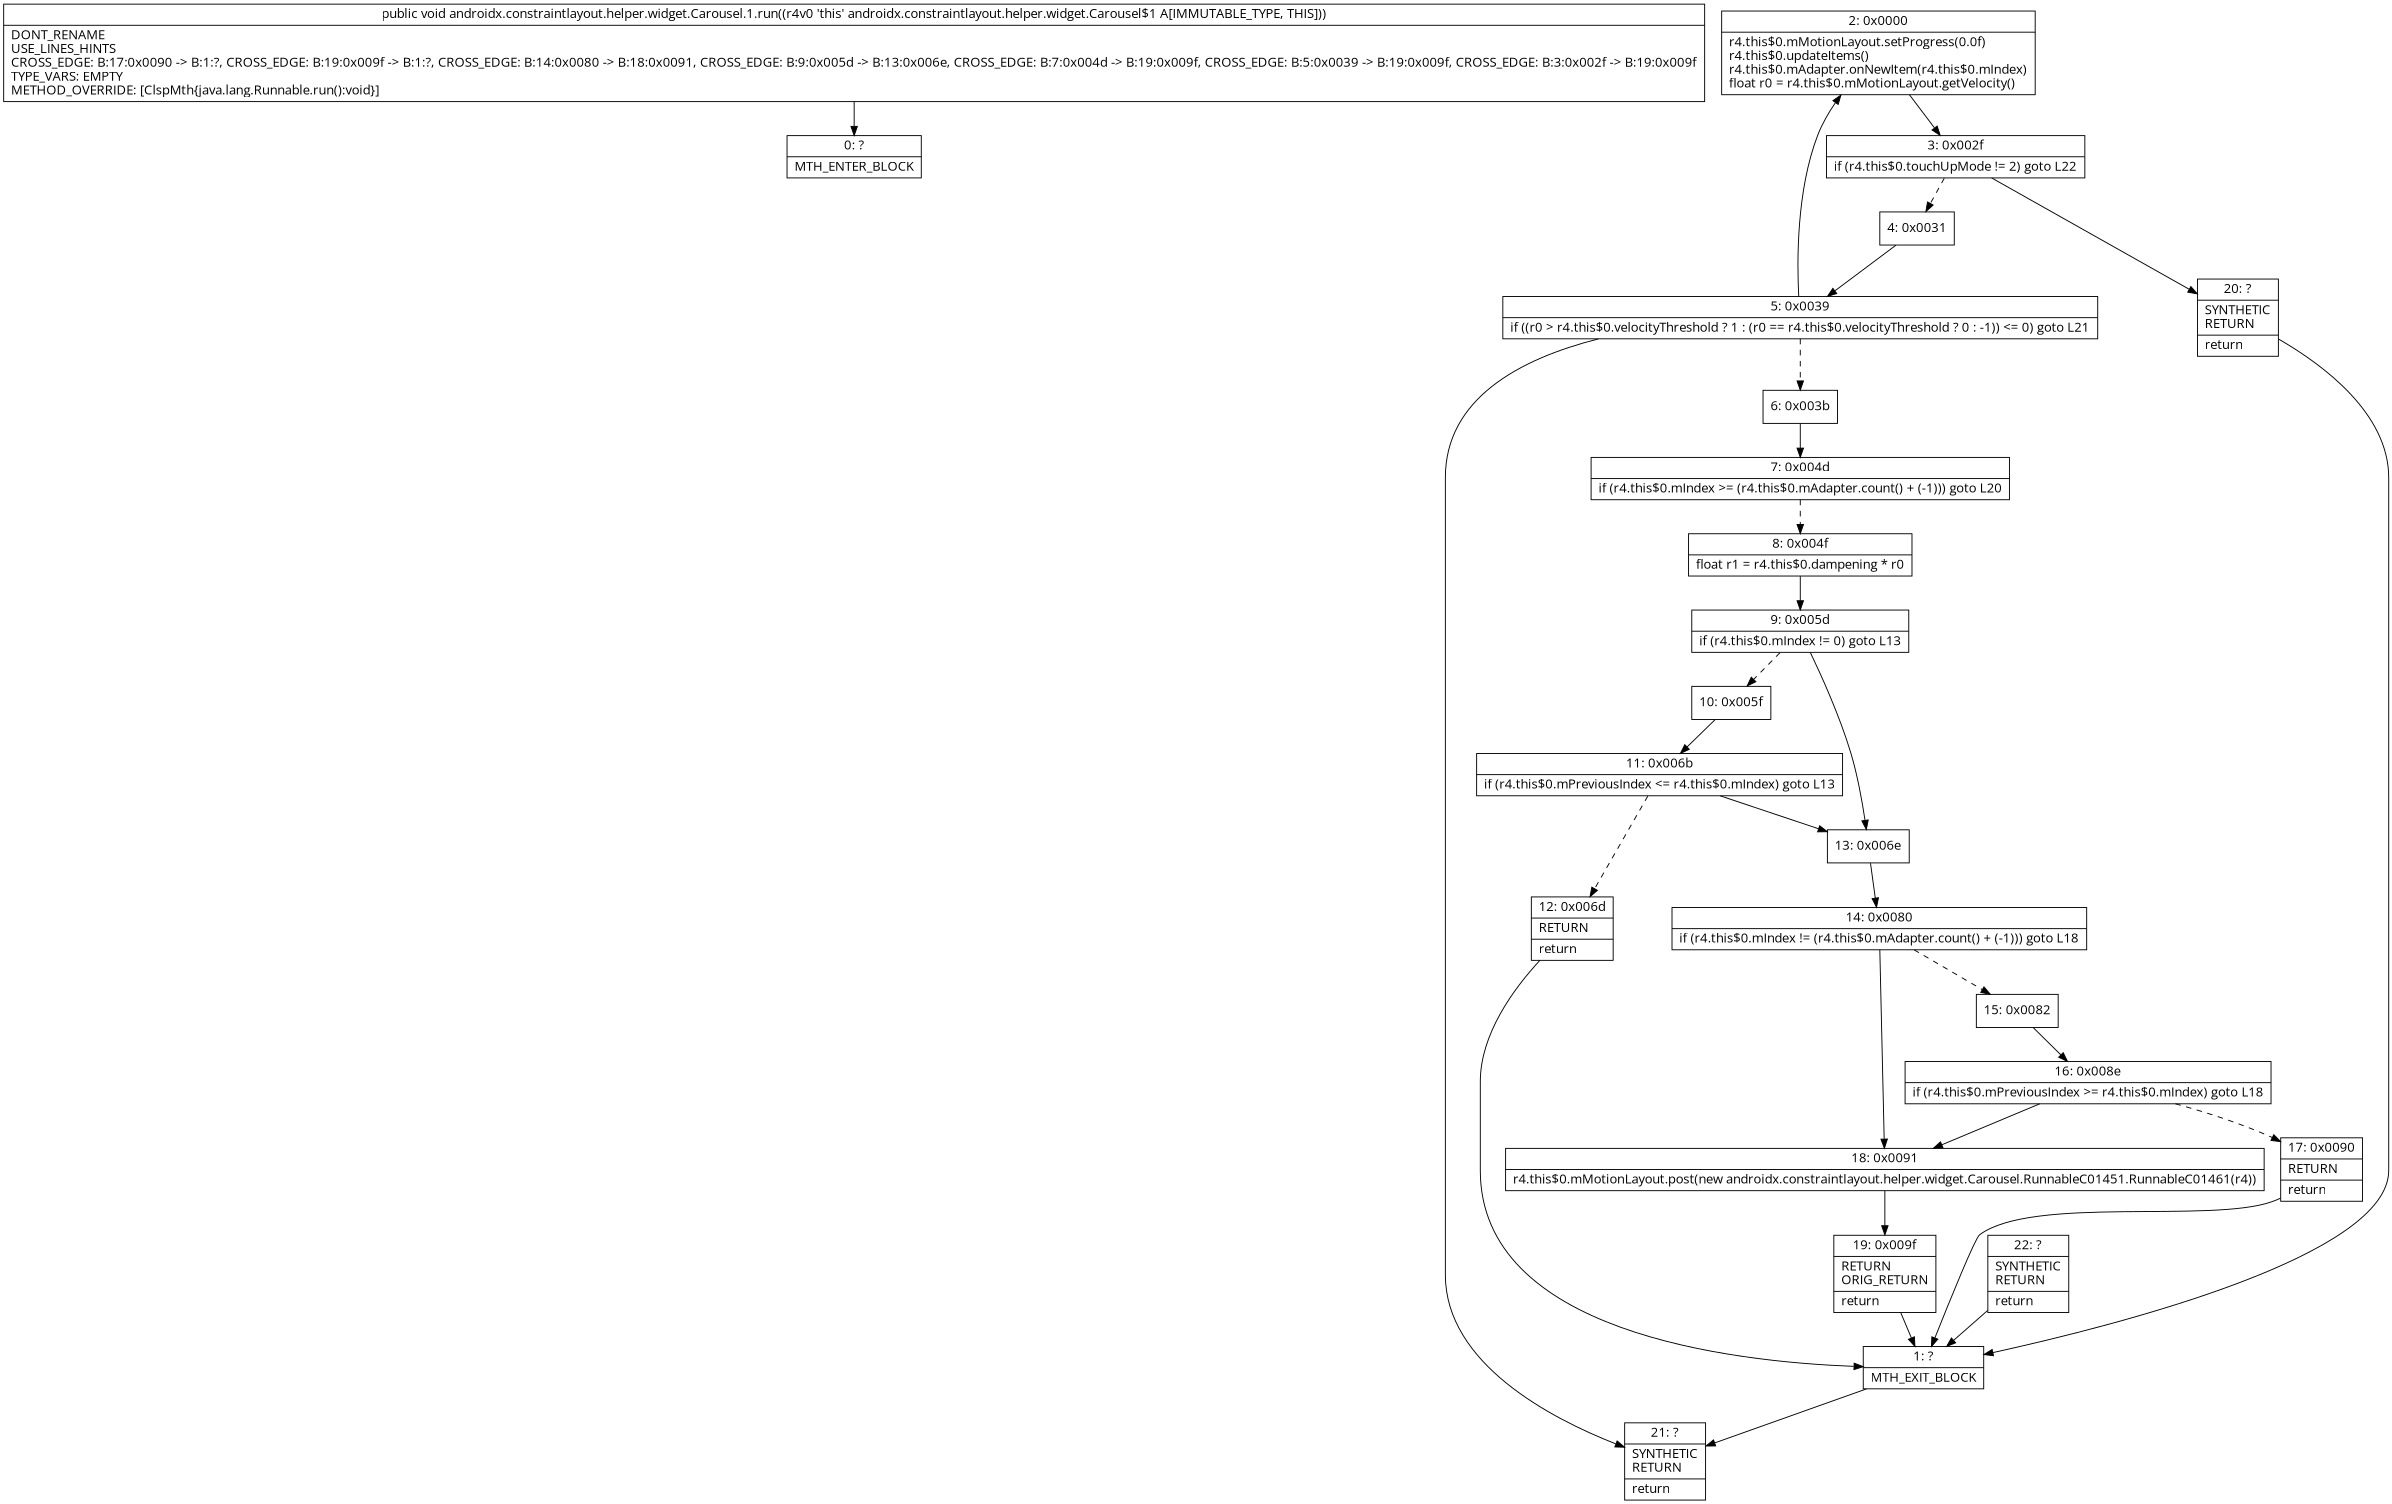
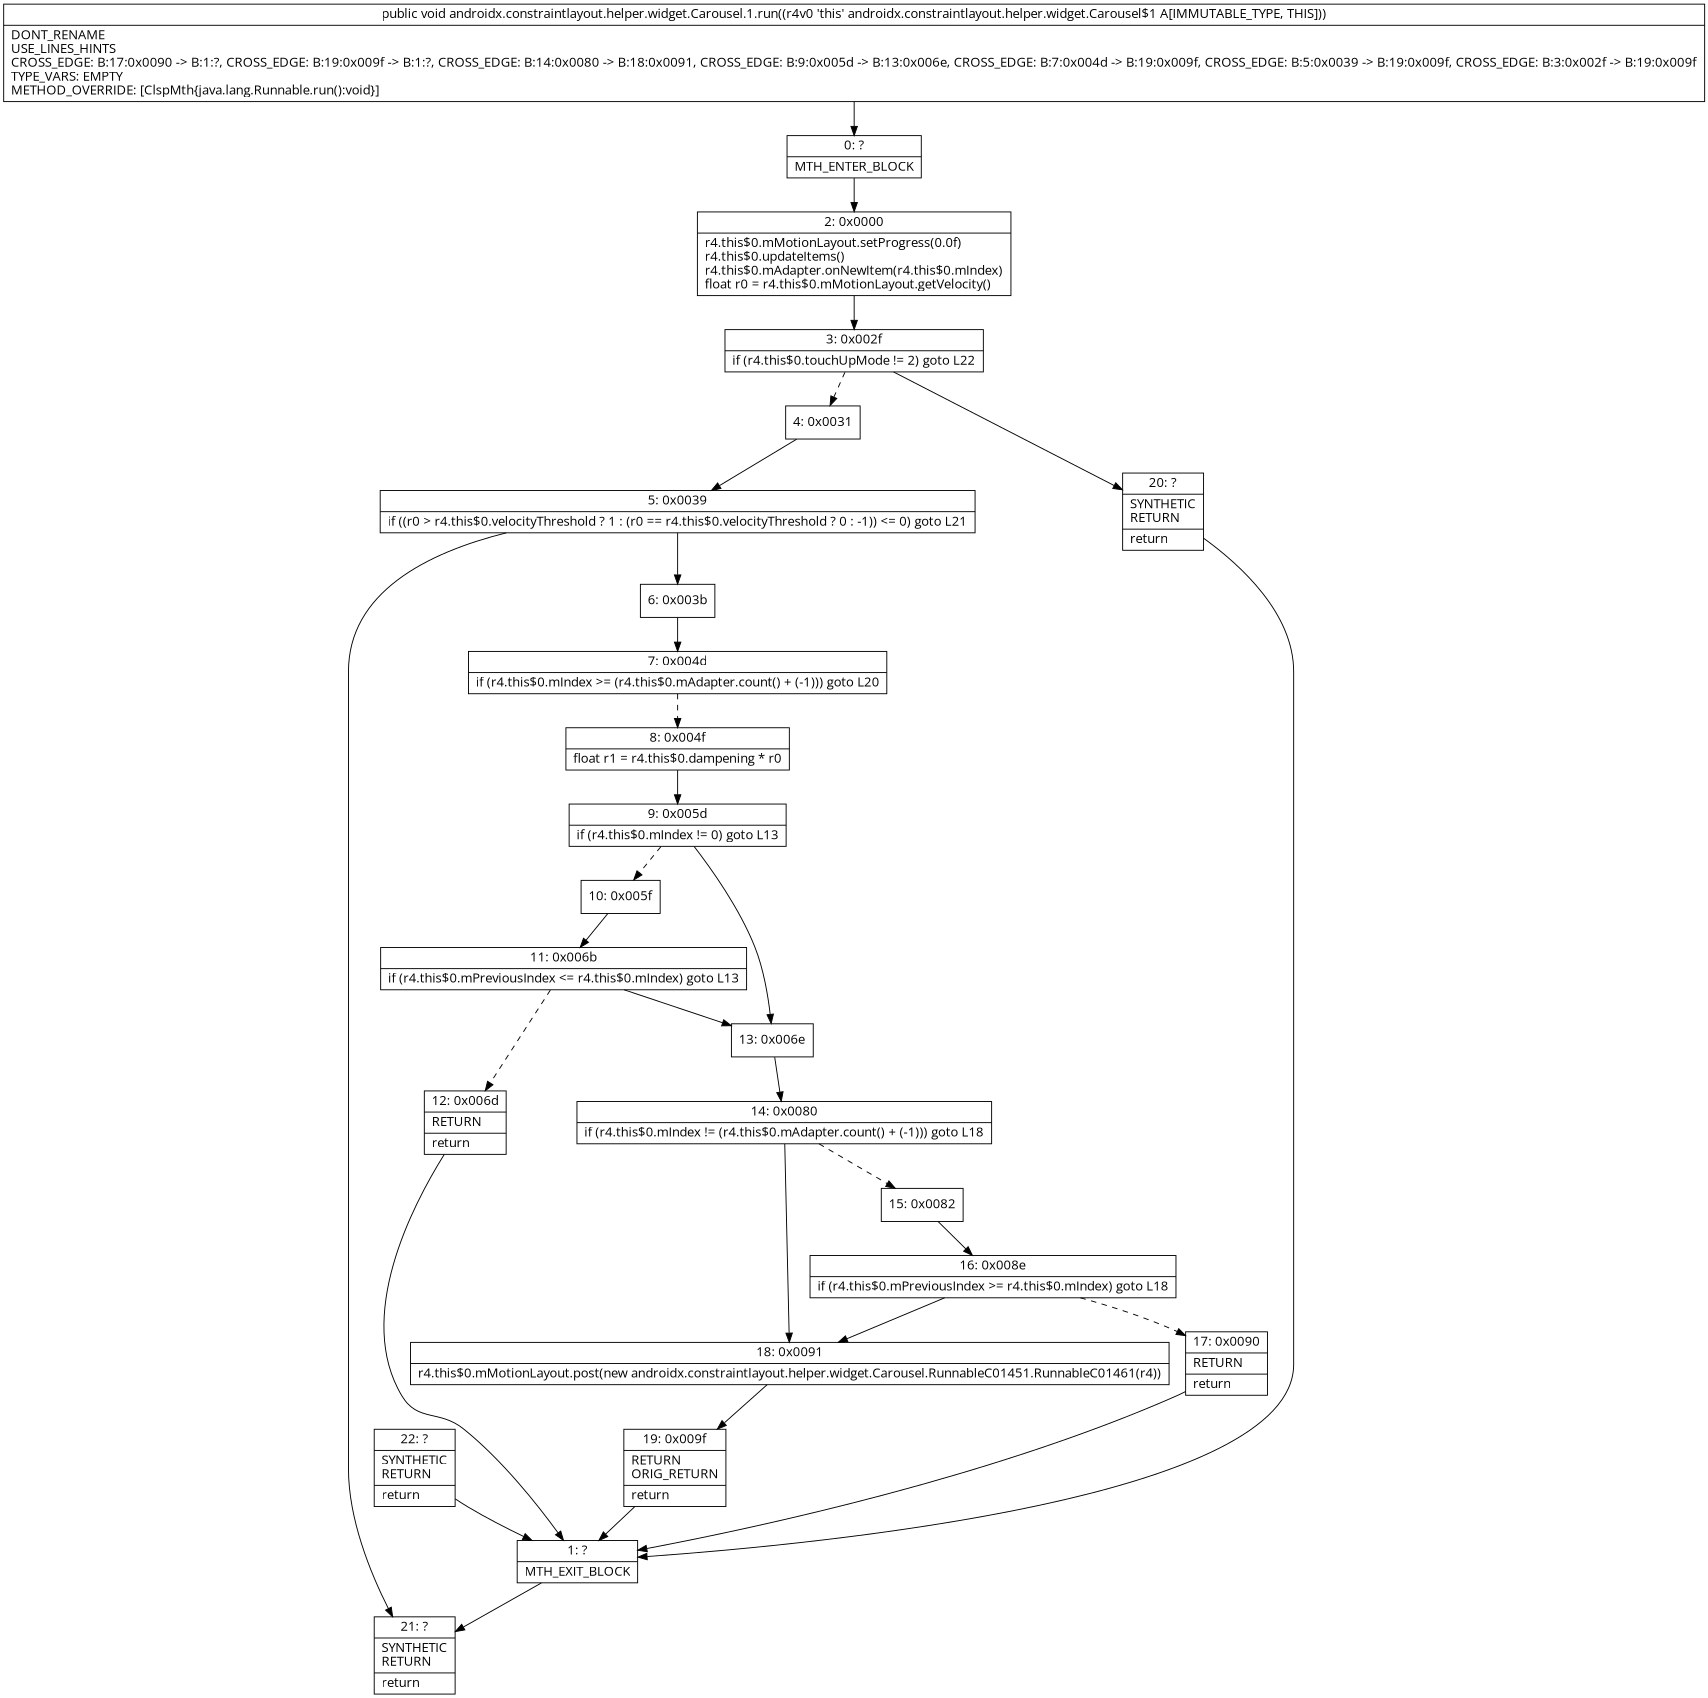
(1803, 196) -> (854, 190)
(1800, 360) -> (678, 554)
